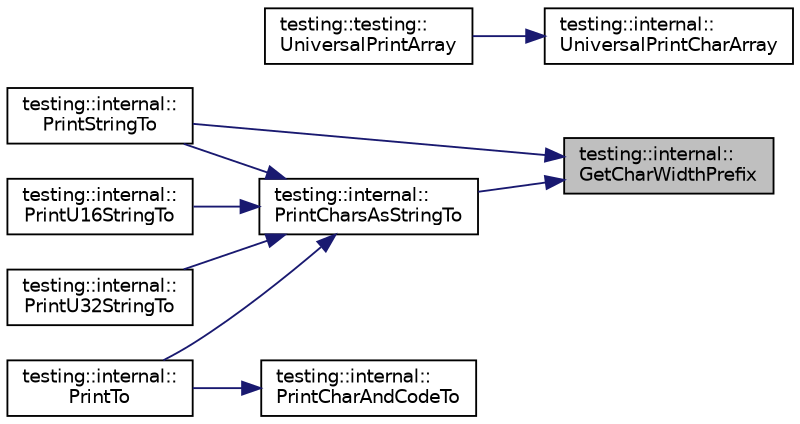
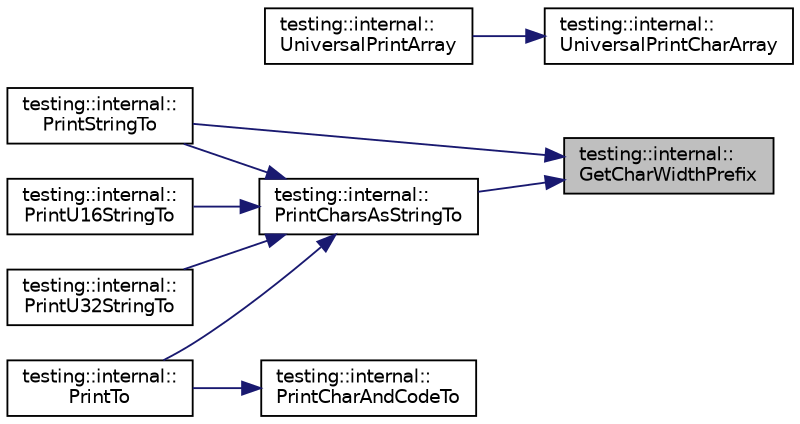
(369, 36) -> (369, 36)
